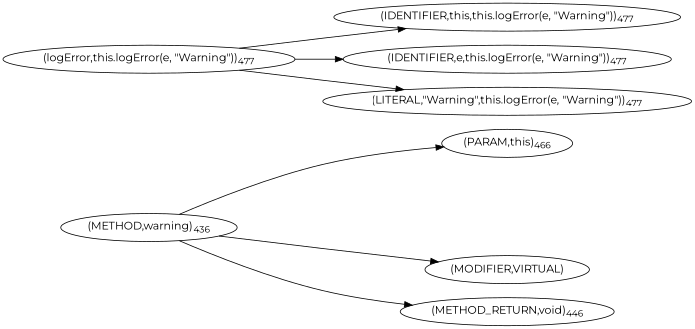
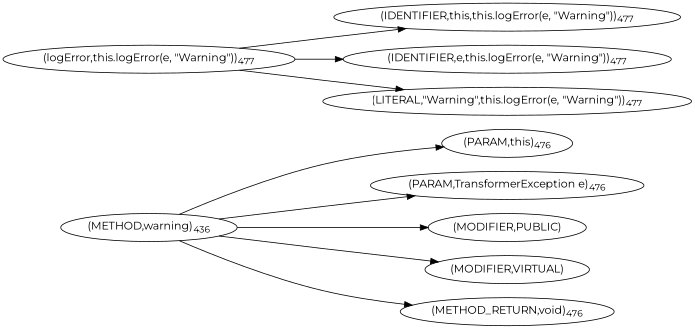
(543, 142) -> (543, 142)
none -> (507, 185)
none -> (507, 228)
(575, 310) -> (575, 310)
